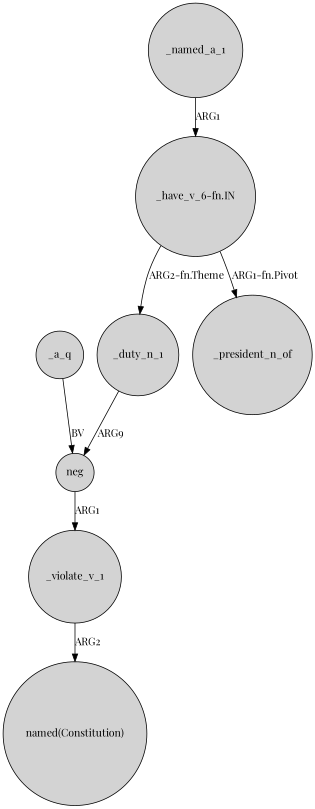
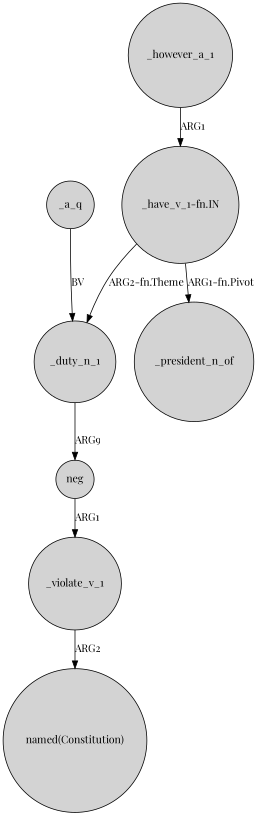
(196, 50) -> (180, 55)
(196, 196) -> (180, 205)
(67, 412) -> (71, 271)
